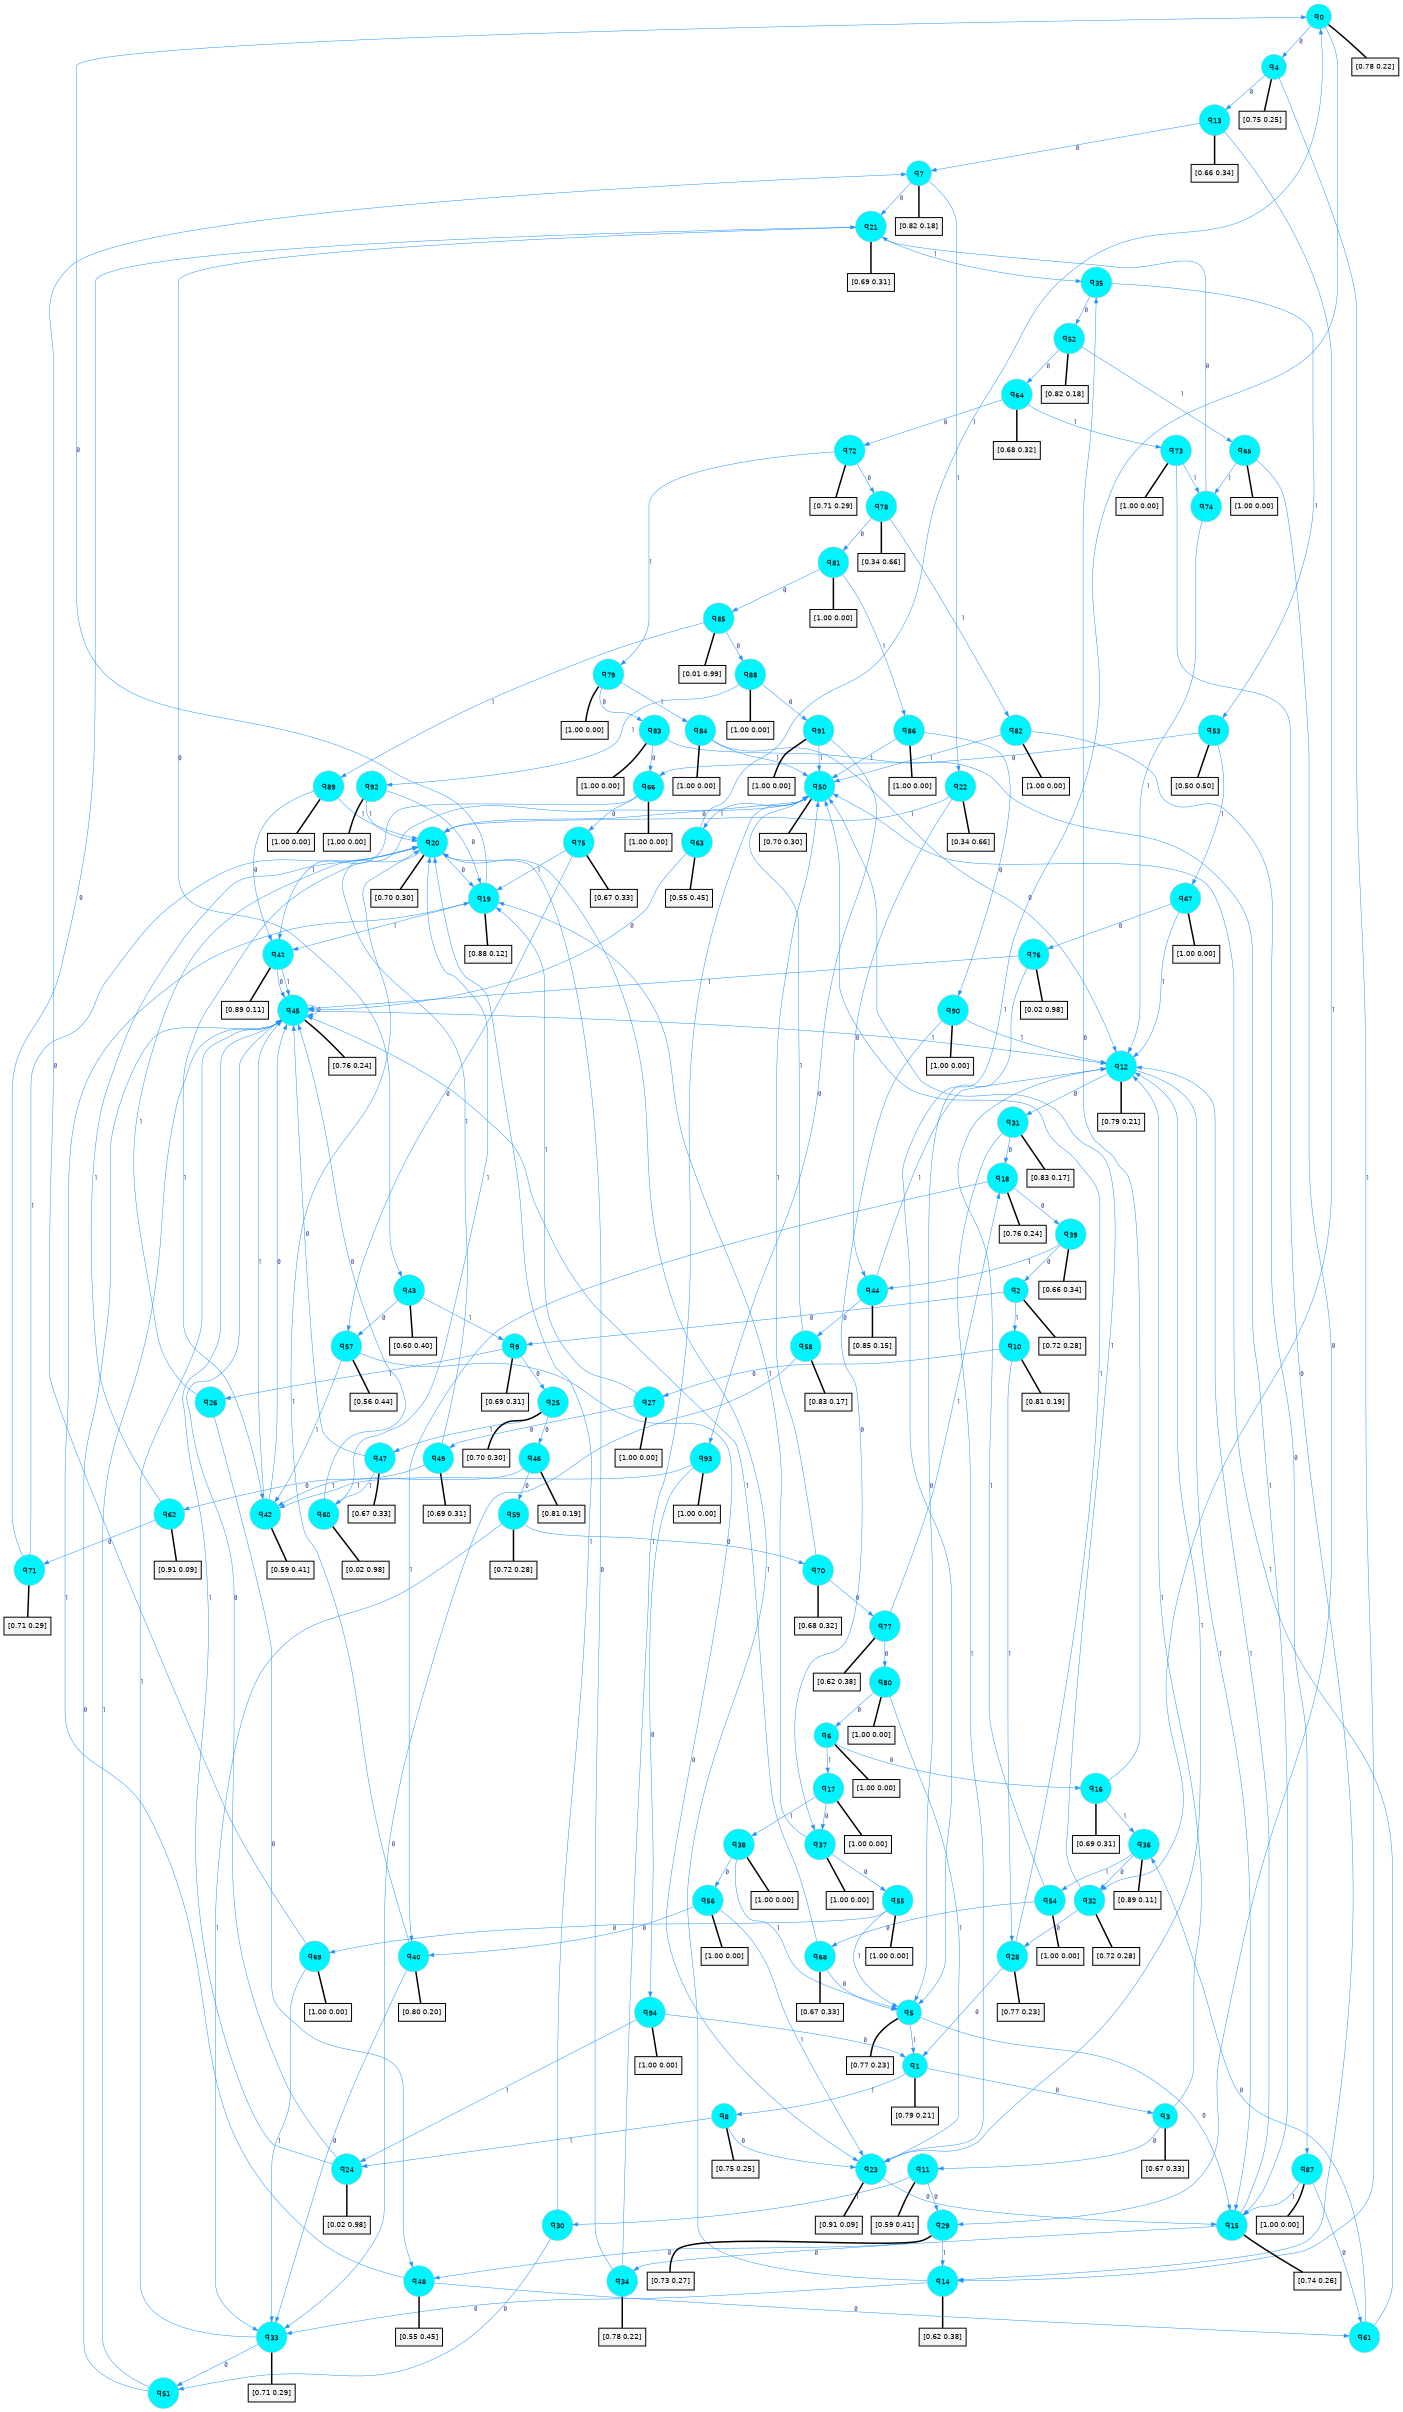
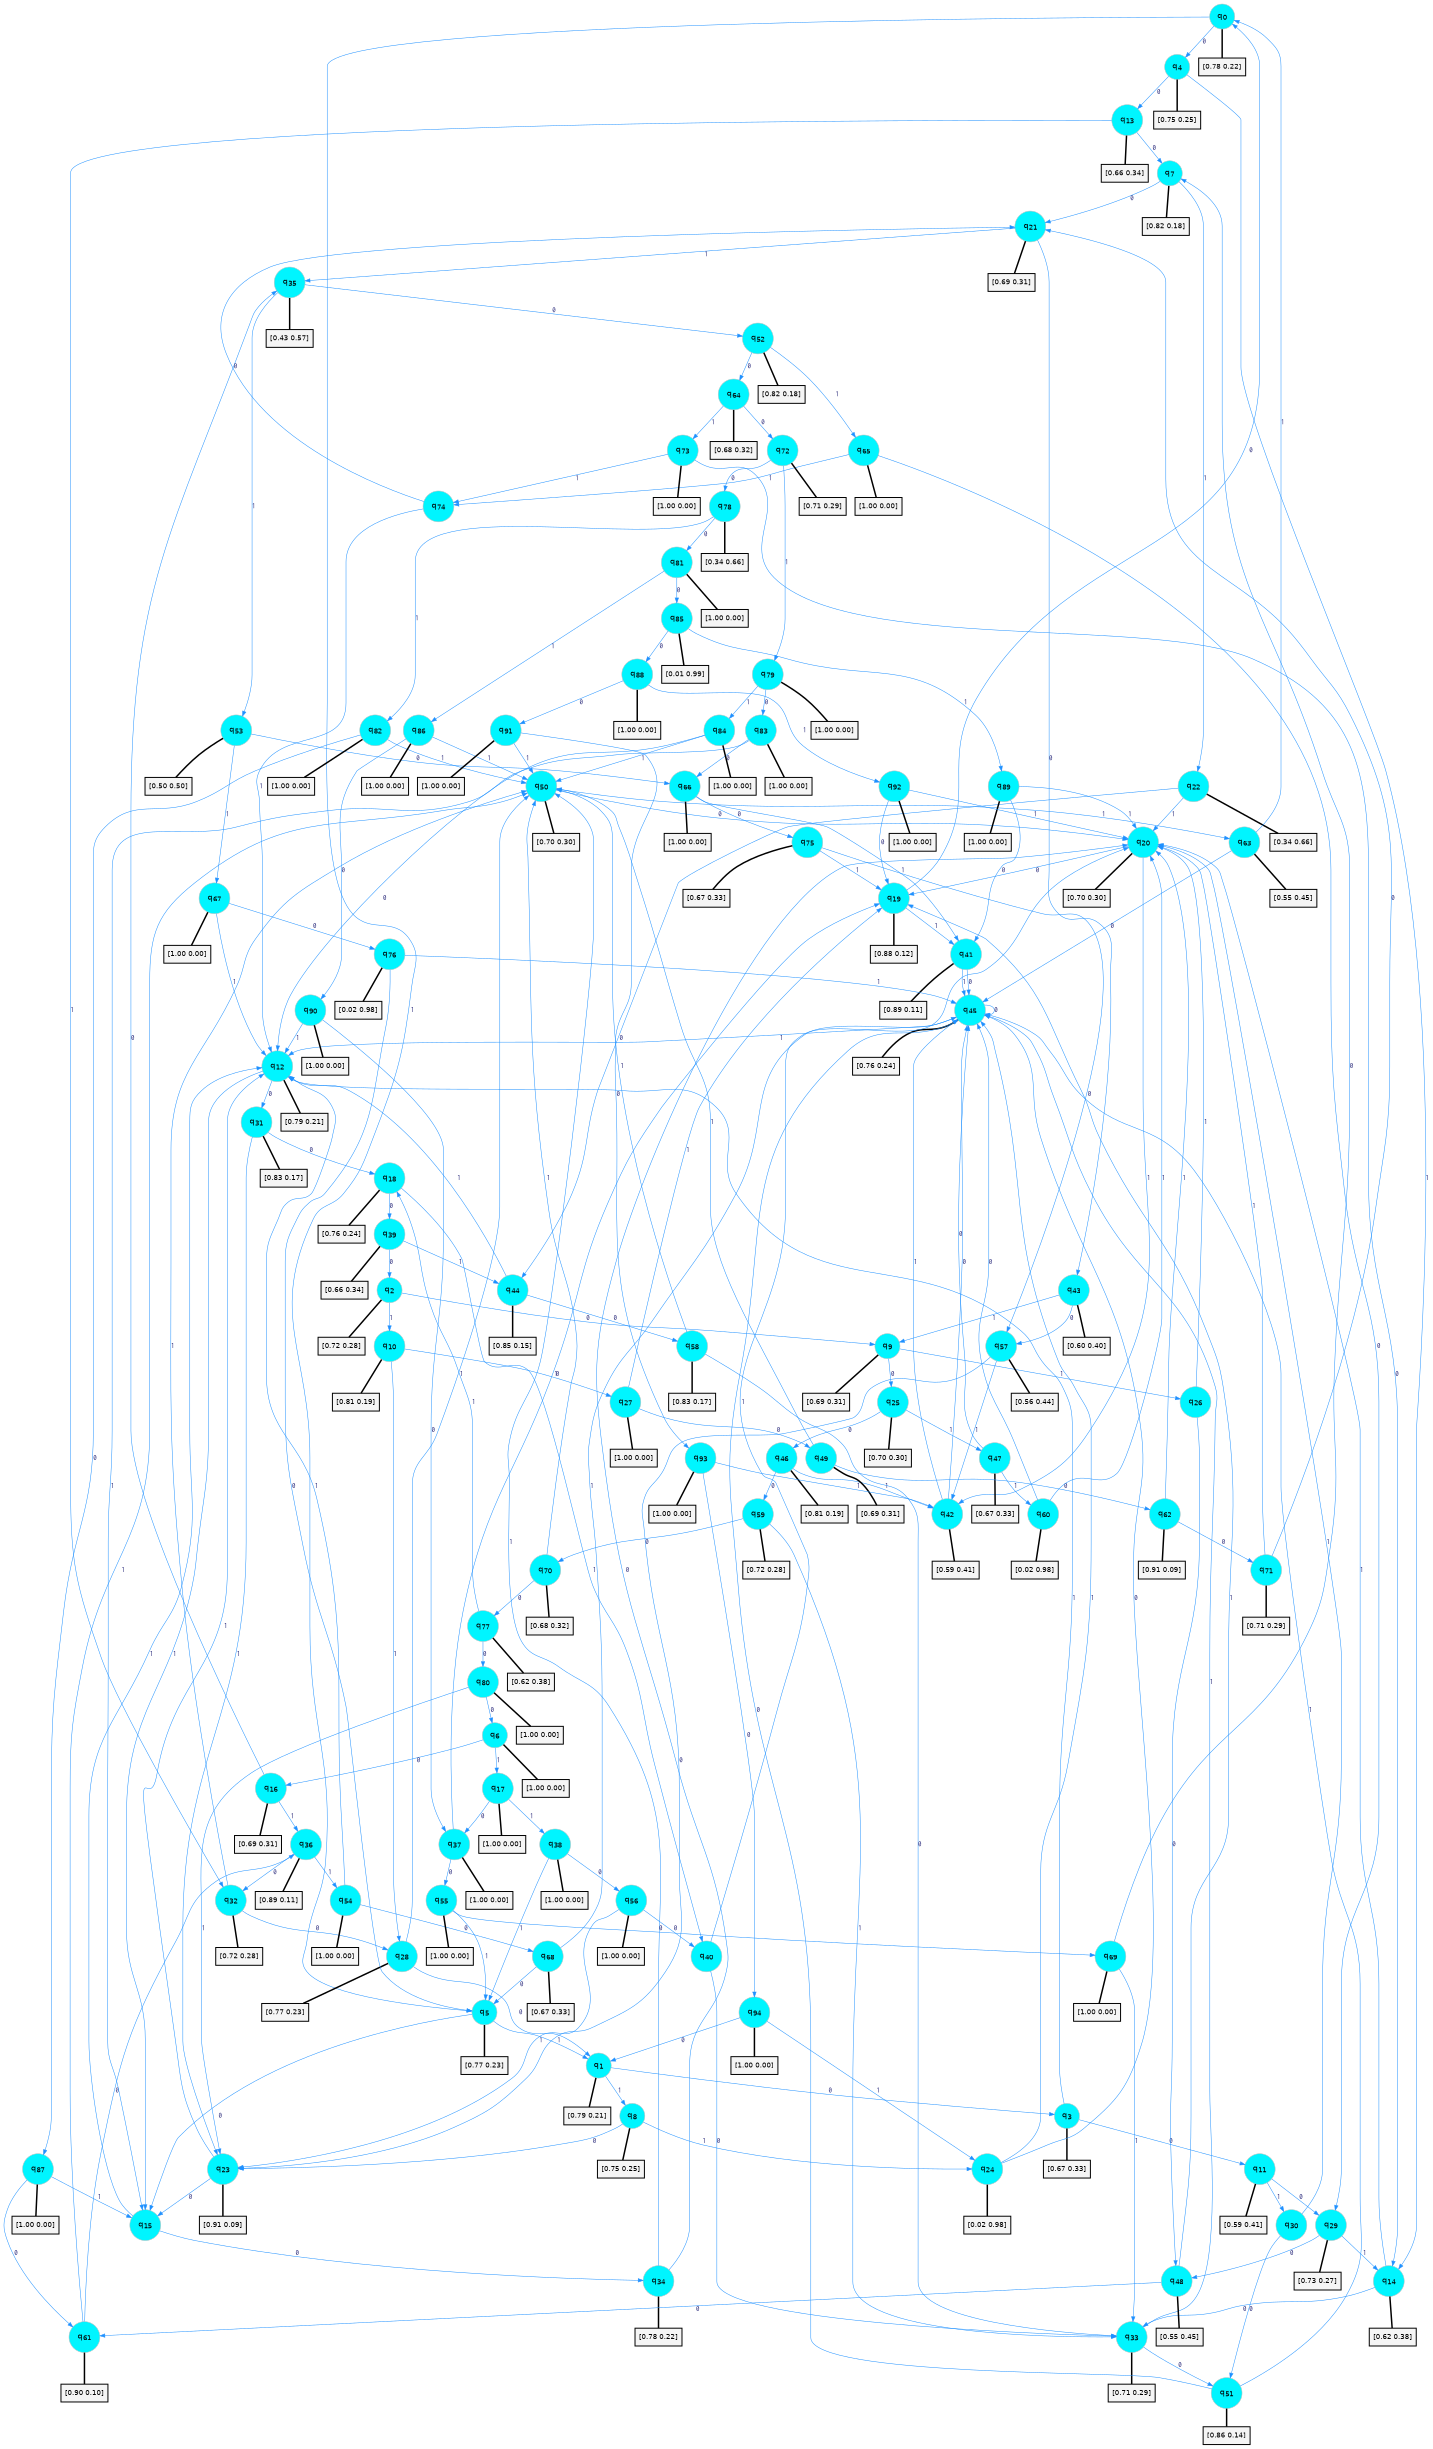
none -> (290, 338)
(422, 2012) -> none
(1317, 2281) -> none
none -> (84, 2393)
none -> (1227, 2436)
